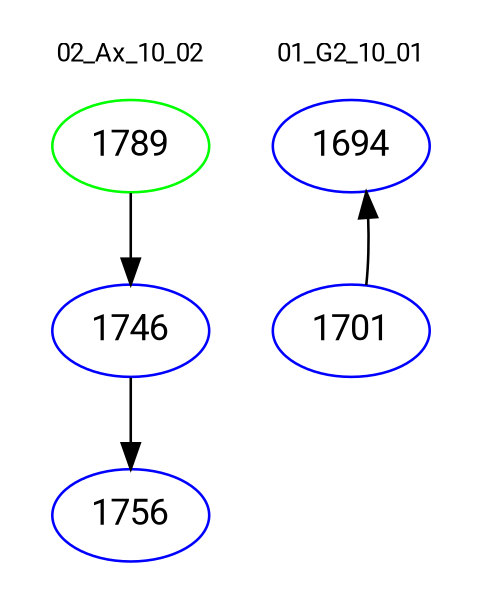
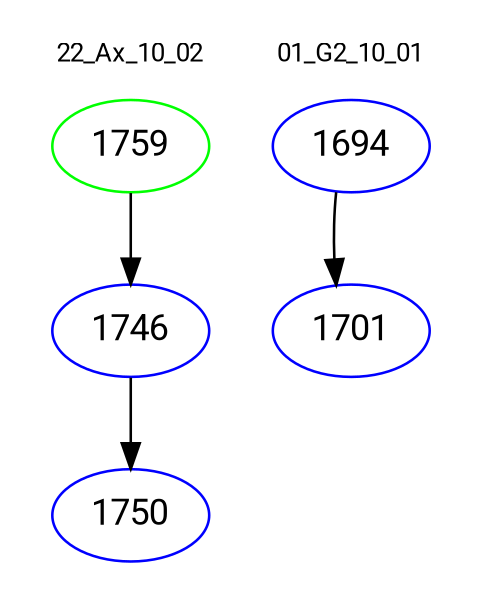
(131, 55) -> (131, 55)
(131, 146) -> (131, 146)
(368, 252) -> (334, 226)
(131, 515) -> (131, 515)
